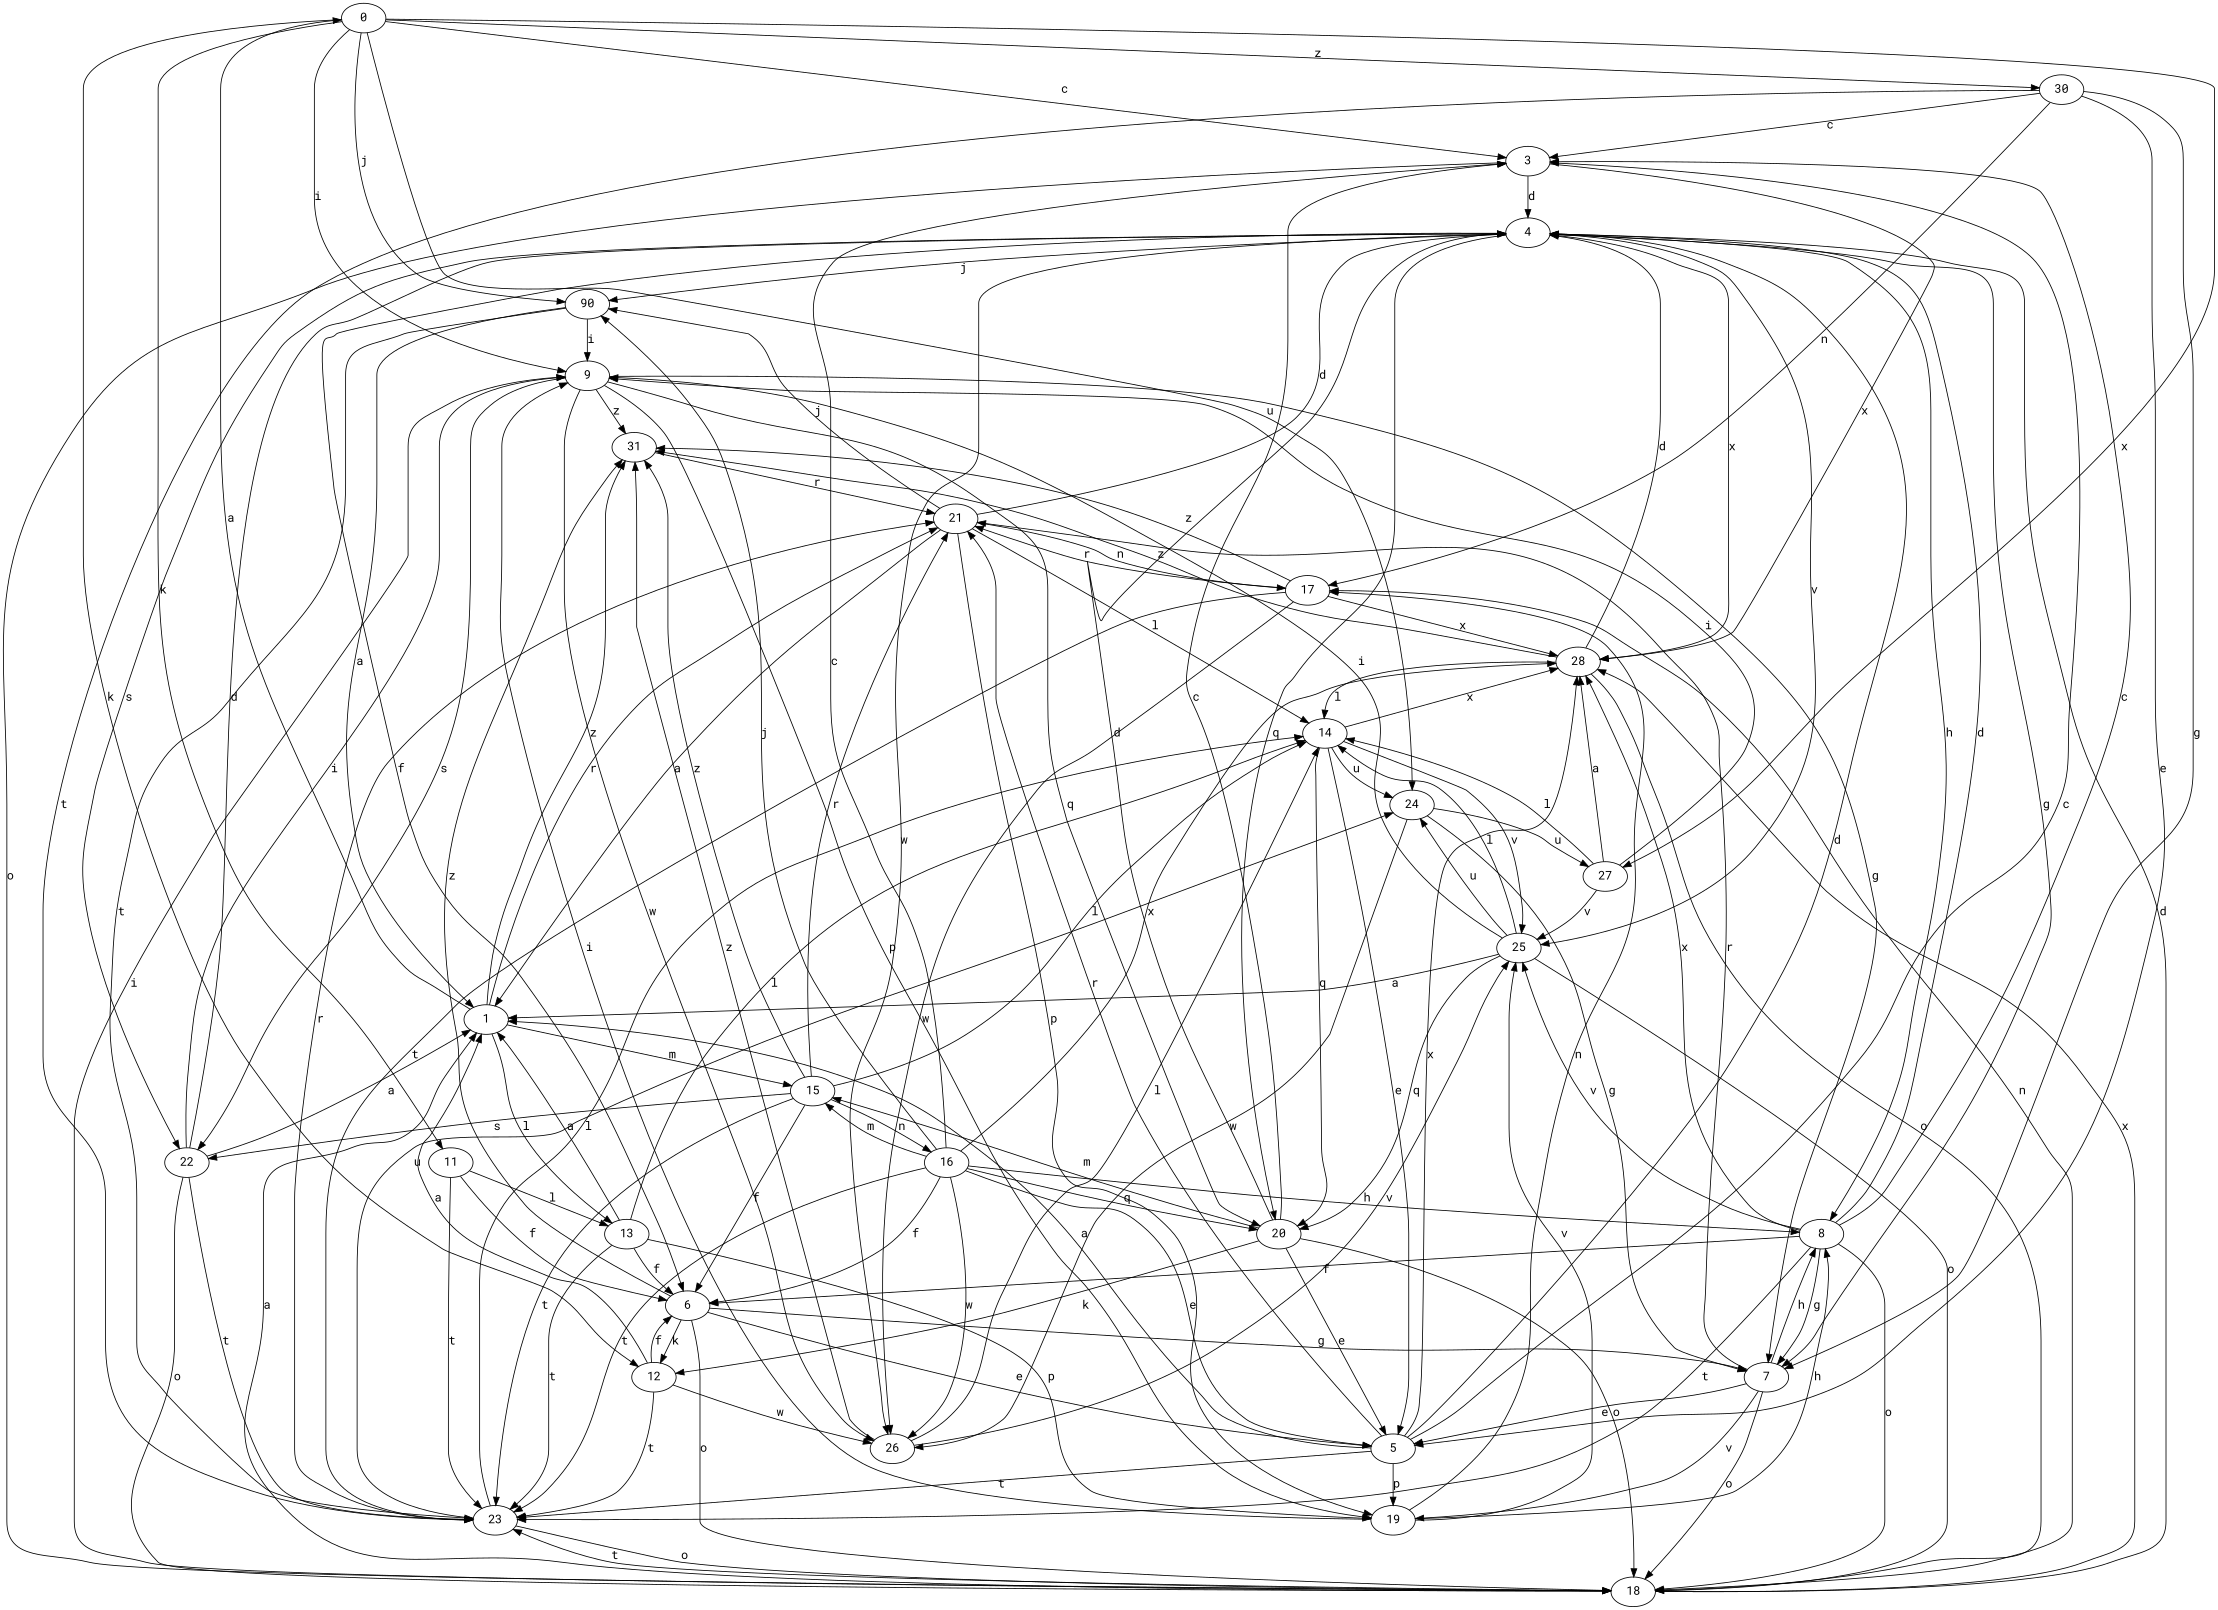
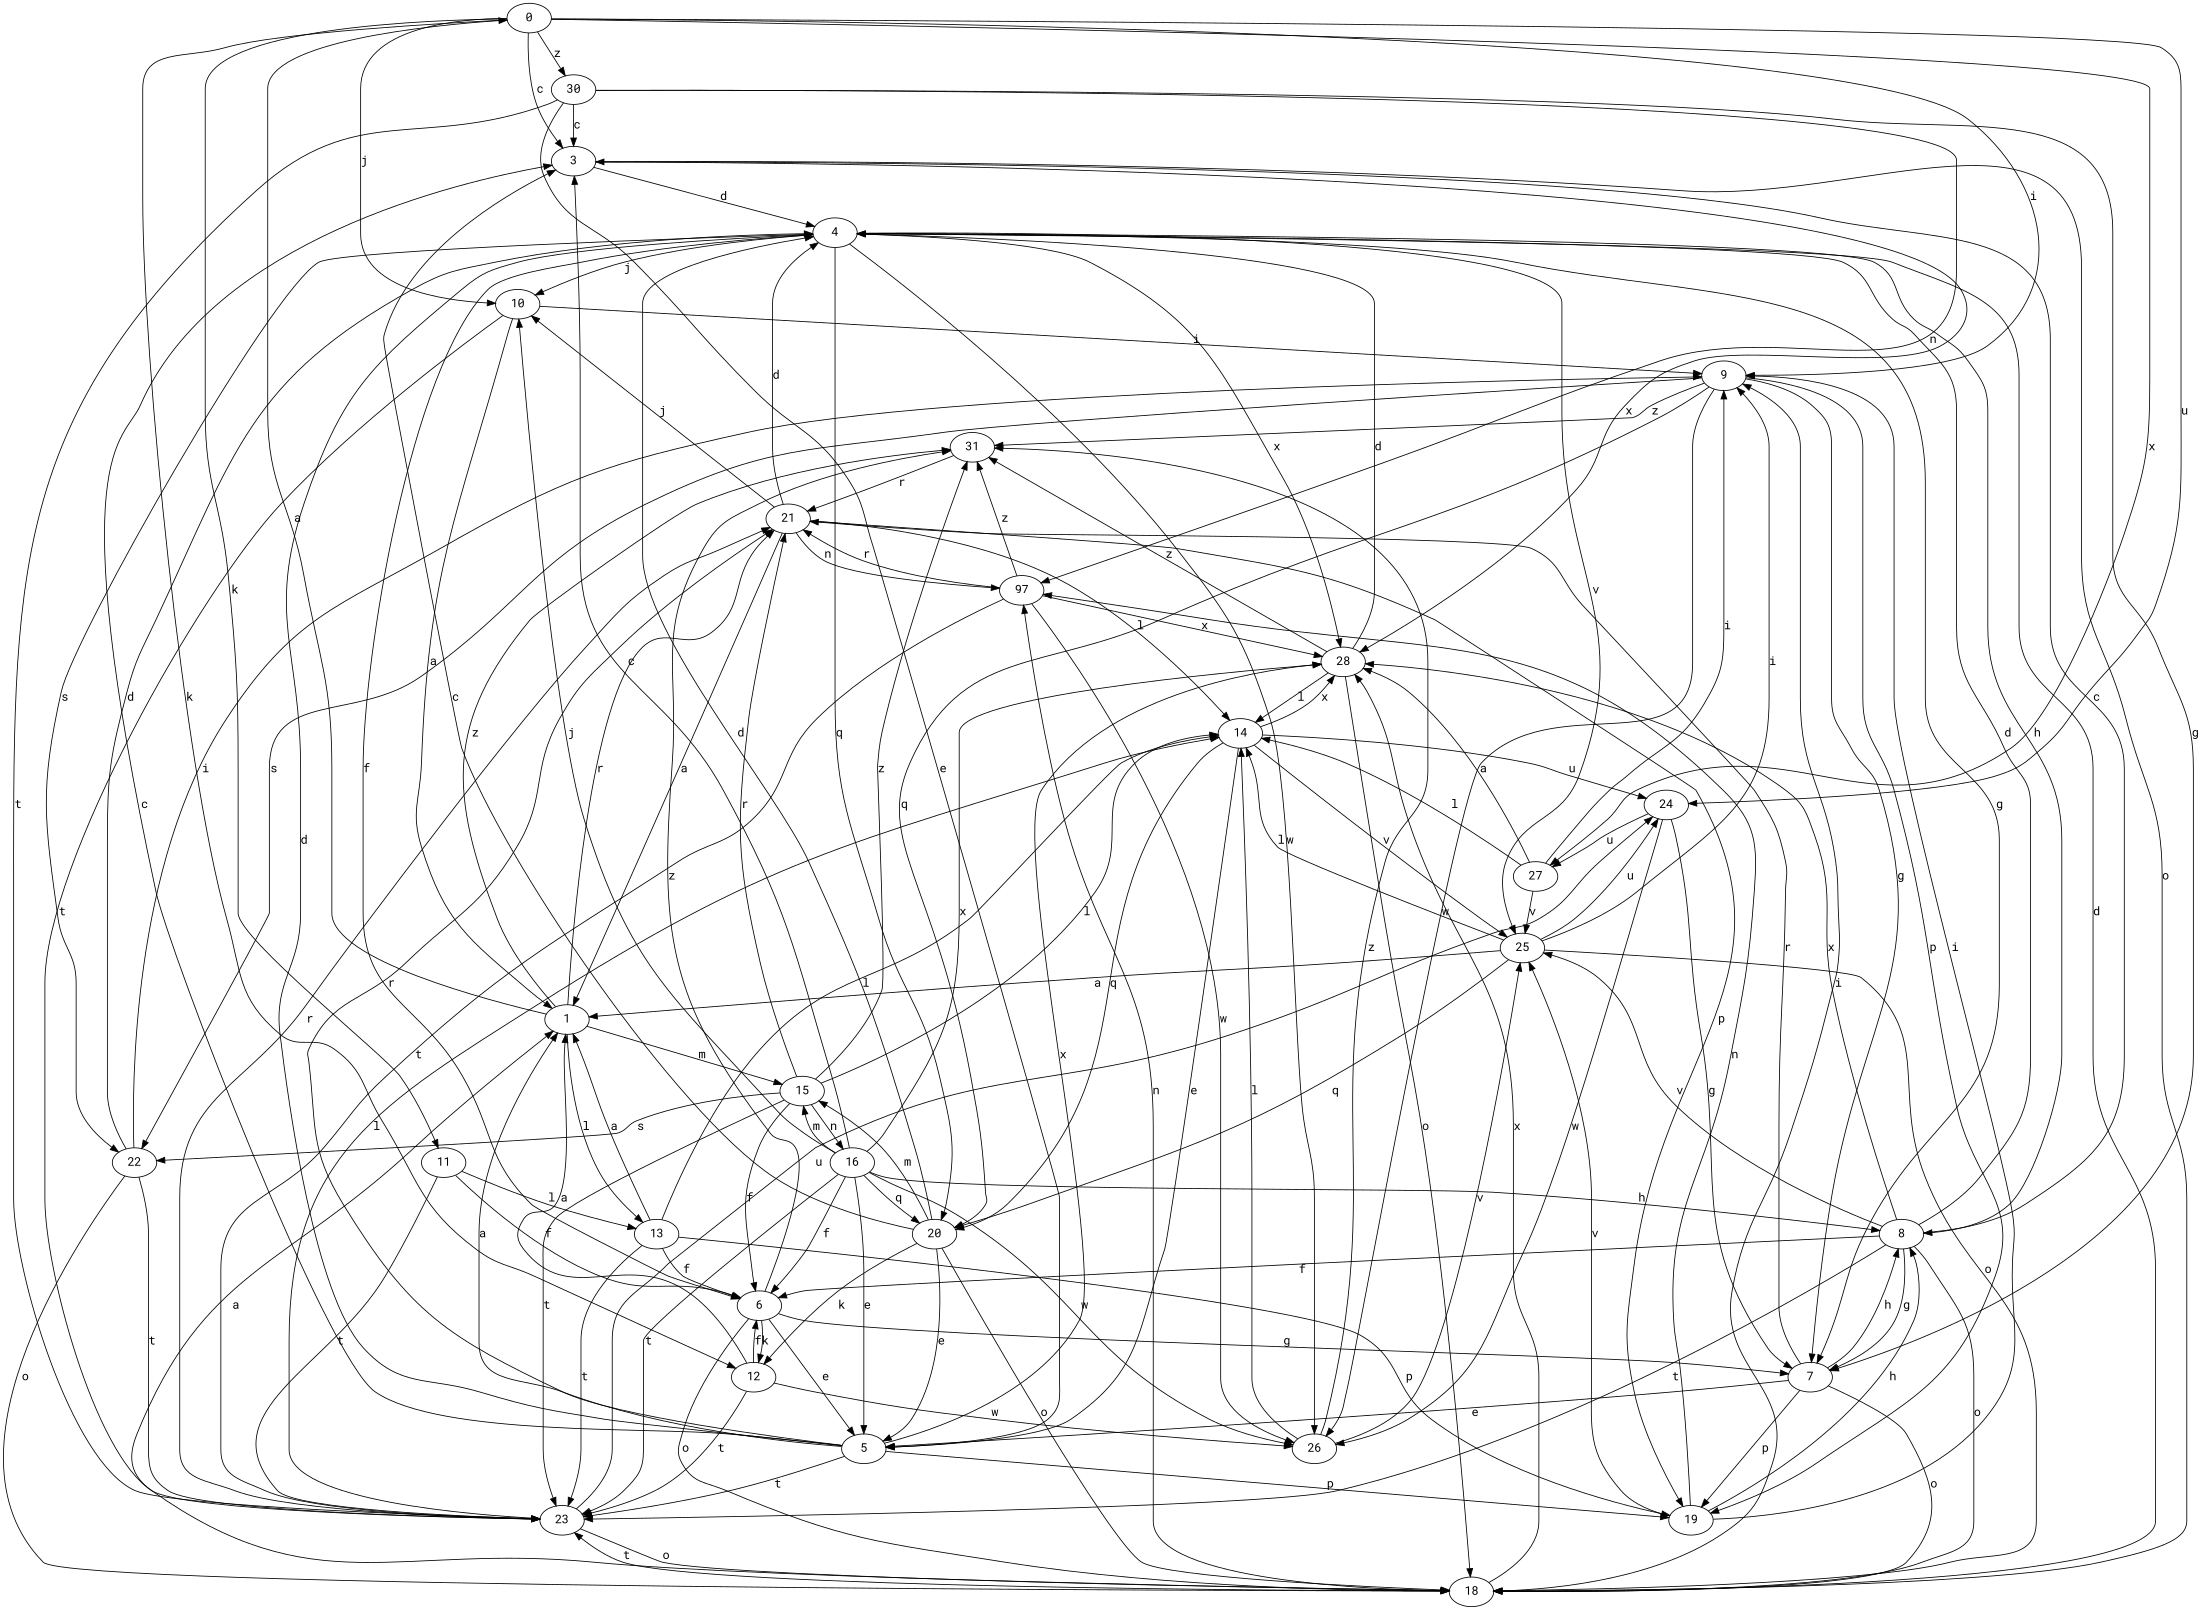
(587, 304) -> (518, 304)
(1308, 590) -> (1022, 590)
(339, 1102) -> none
(1729, 1449) -> (1765, 1449)
